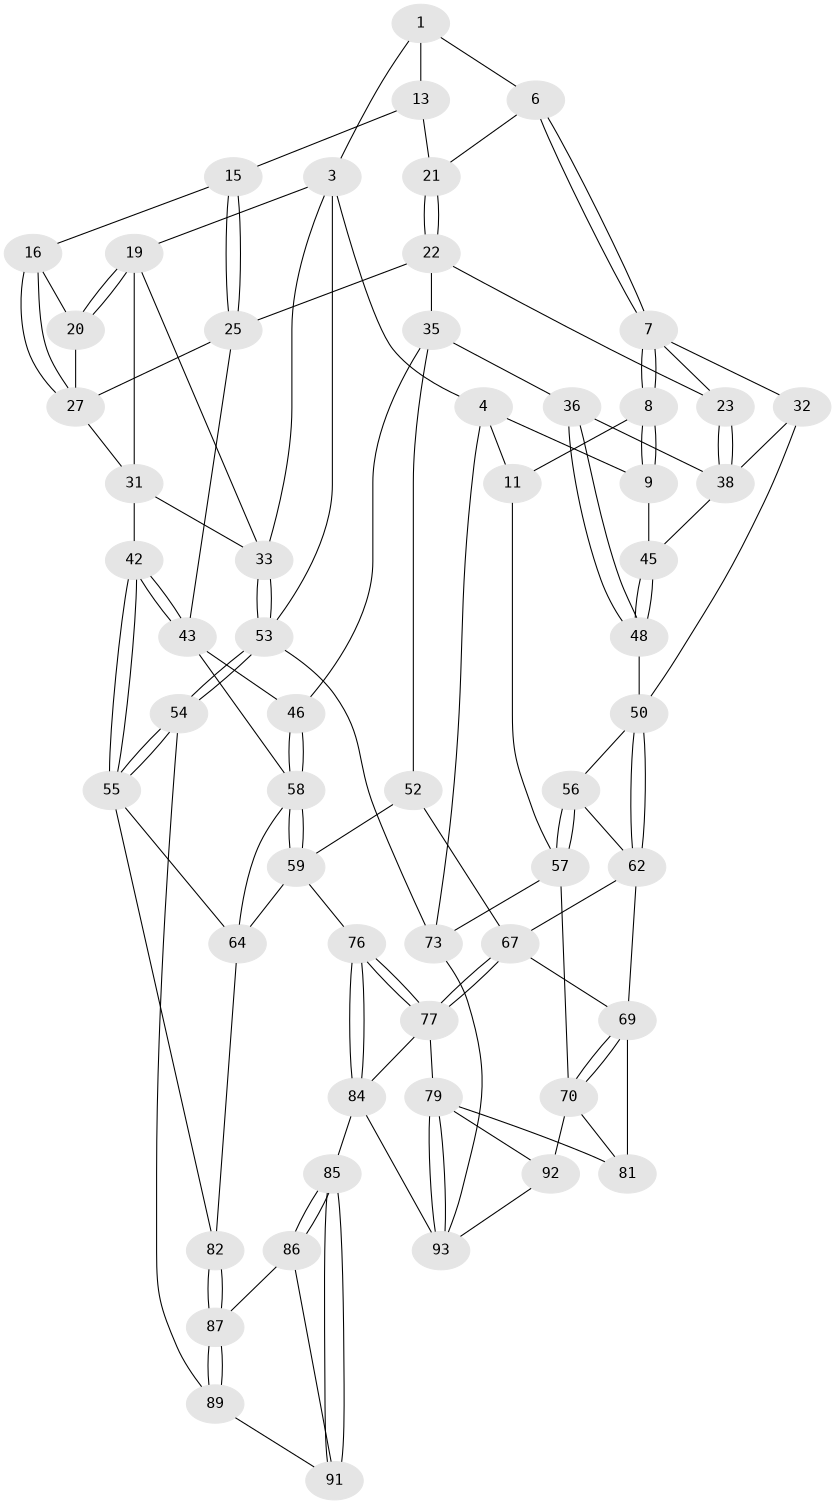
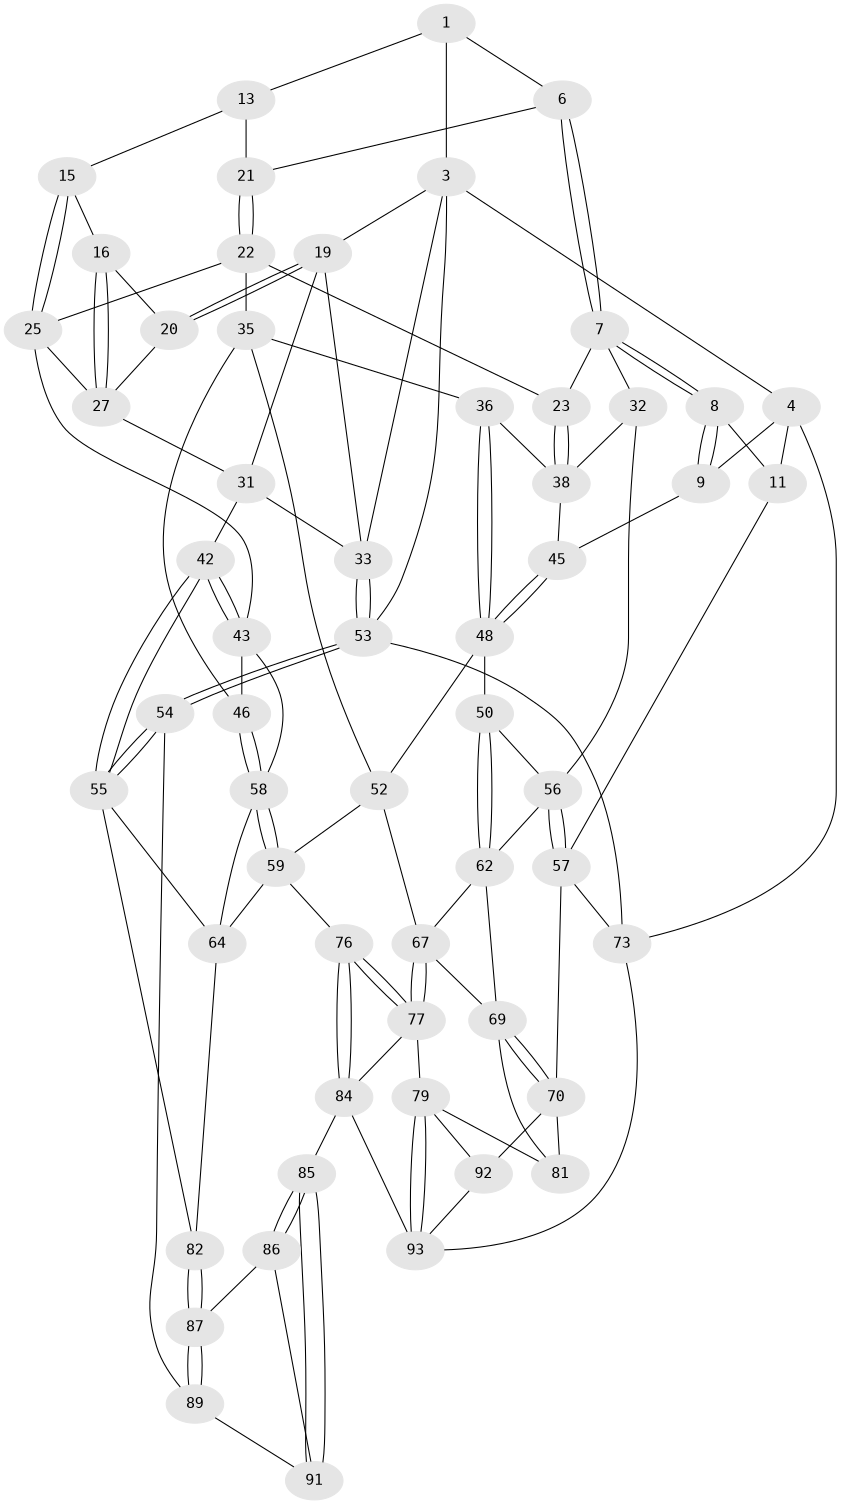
(732, 566) -> (629, 608)
none -> (432, 714)
